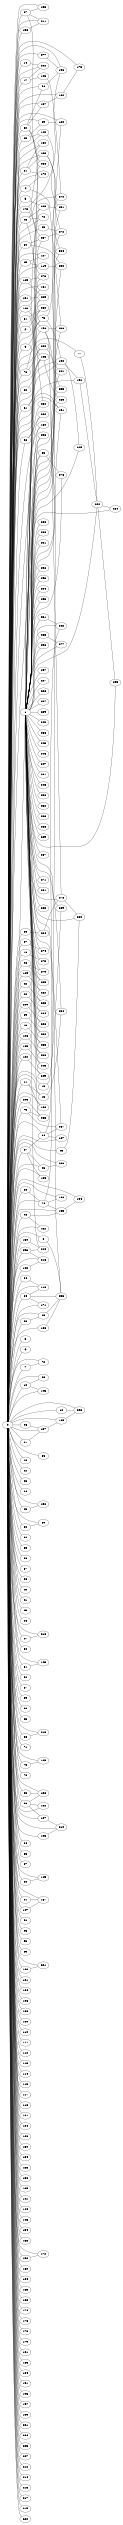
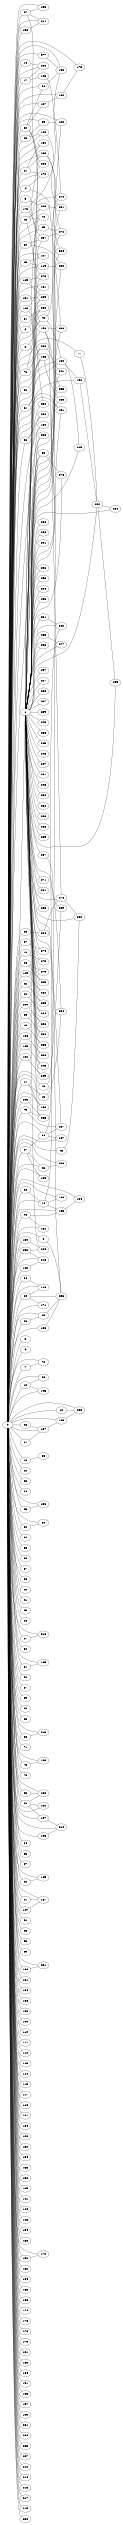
(34, 839) -> (52, 881)
(19, 1447) -> (34, 1458)
